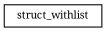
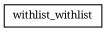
(53, 16) -> (53, 16)
